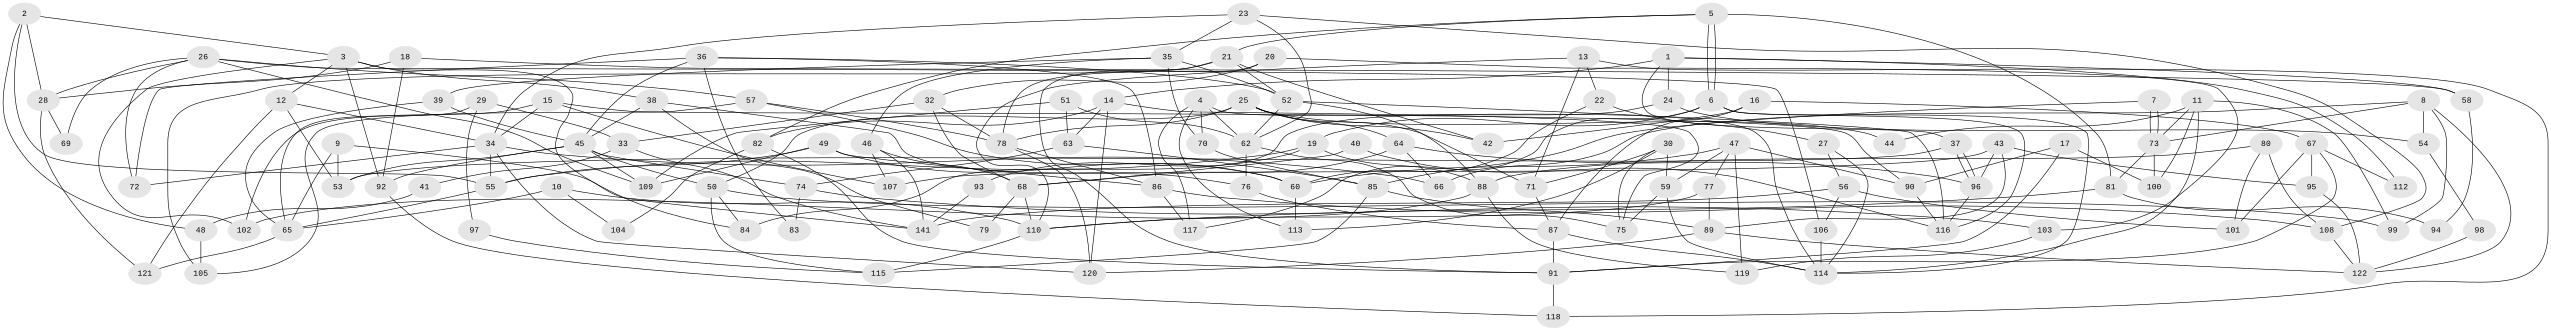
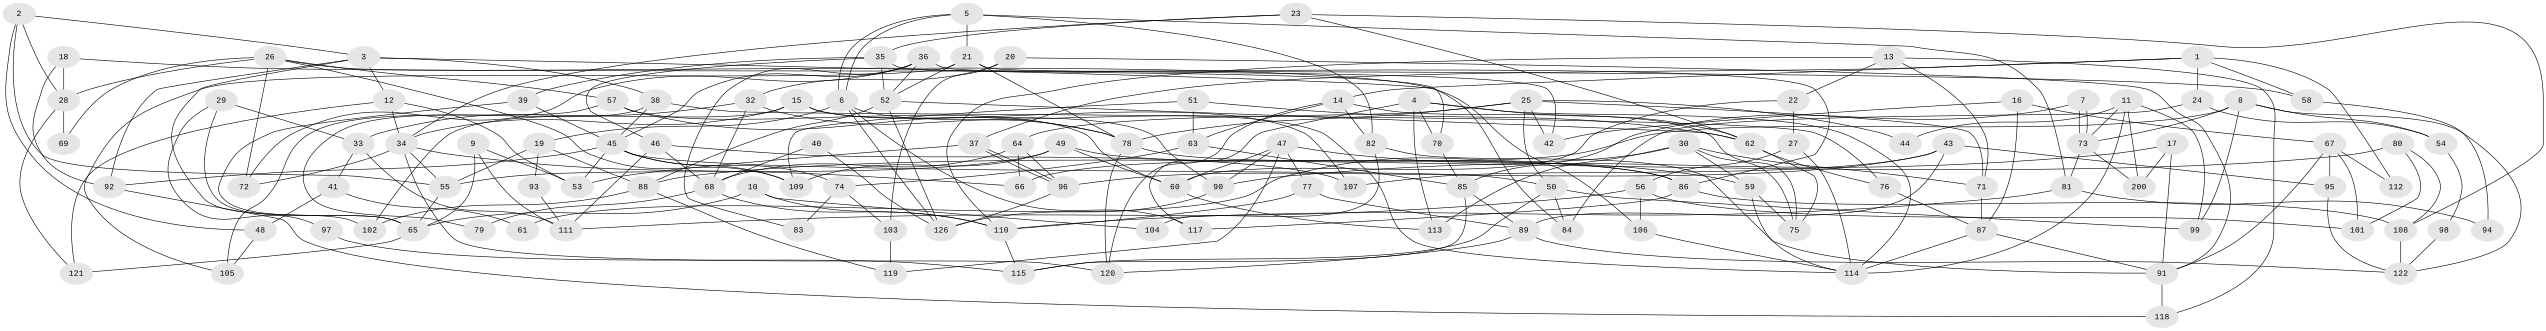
(2154, 187) -> (2139, 187)
none -> (523, 230)
(923, 230) -> (566, 230)
(1943, 230) -> (941, 230)
